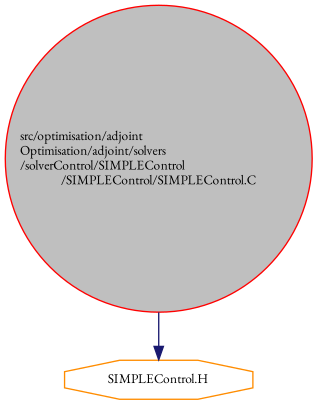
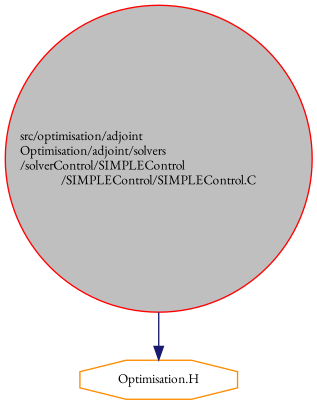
(159, 380) -> (159, 380)
